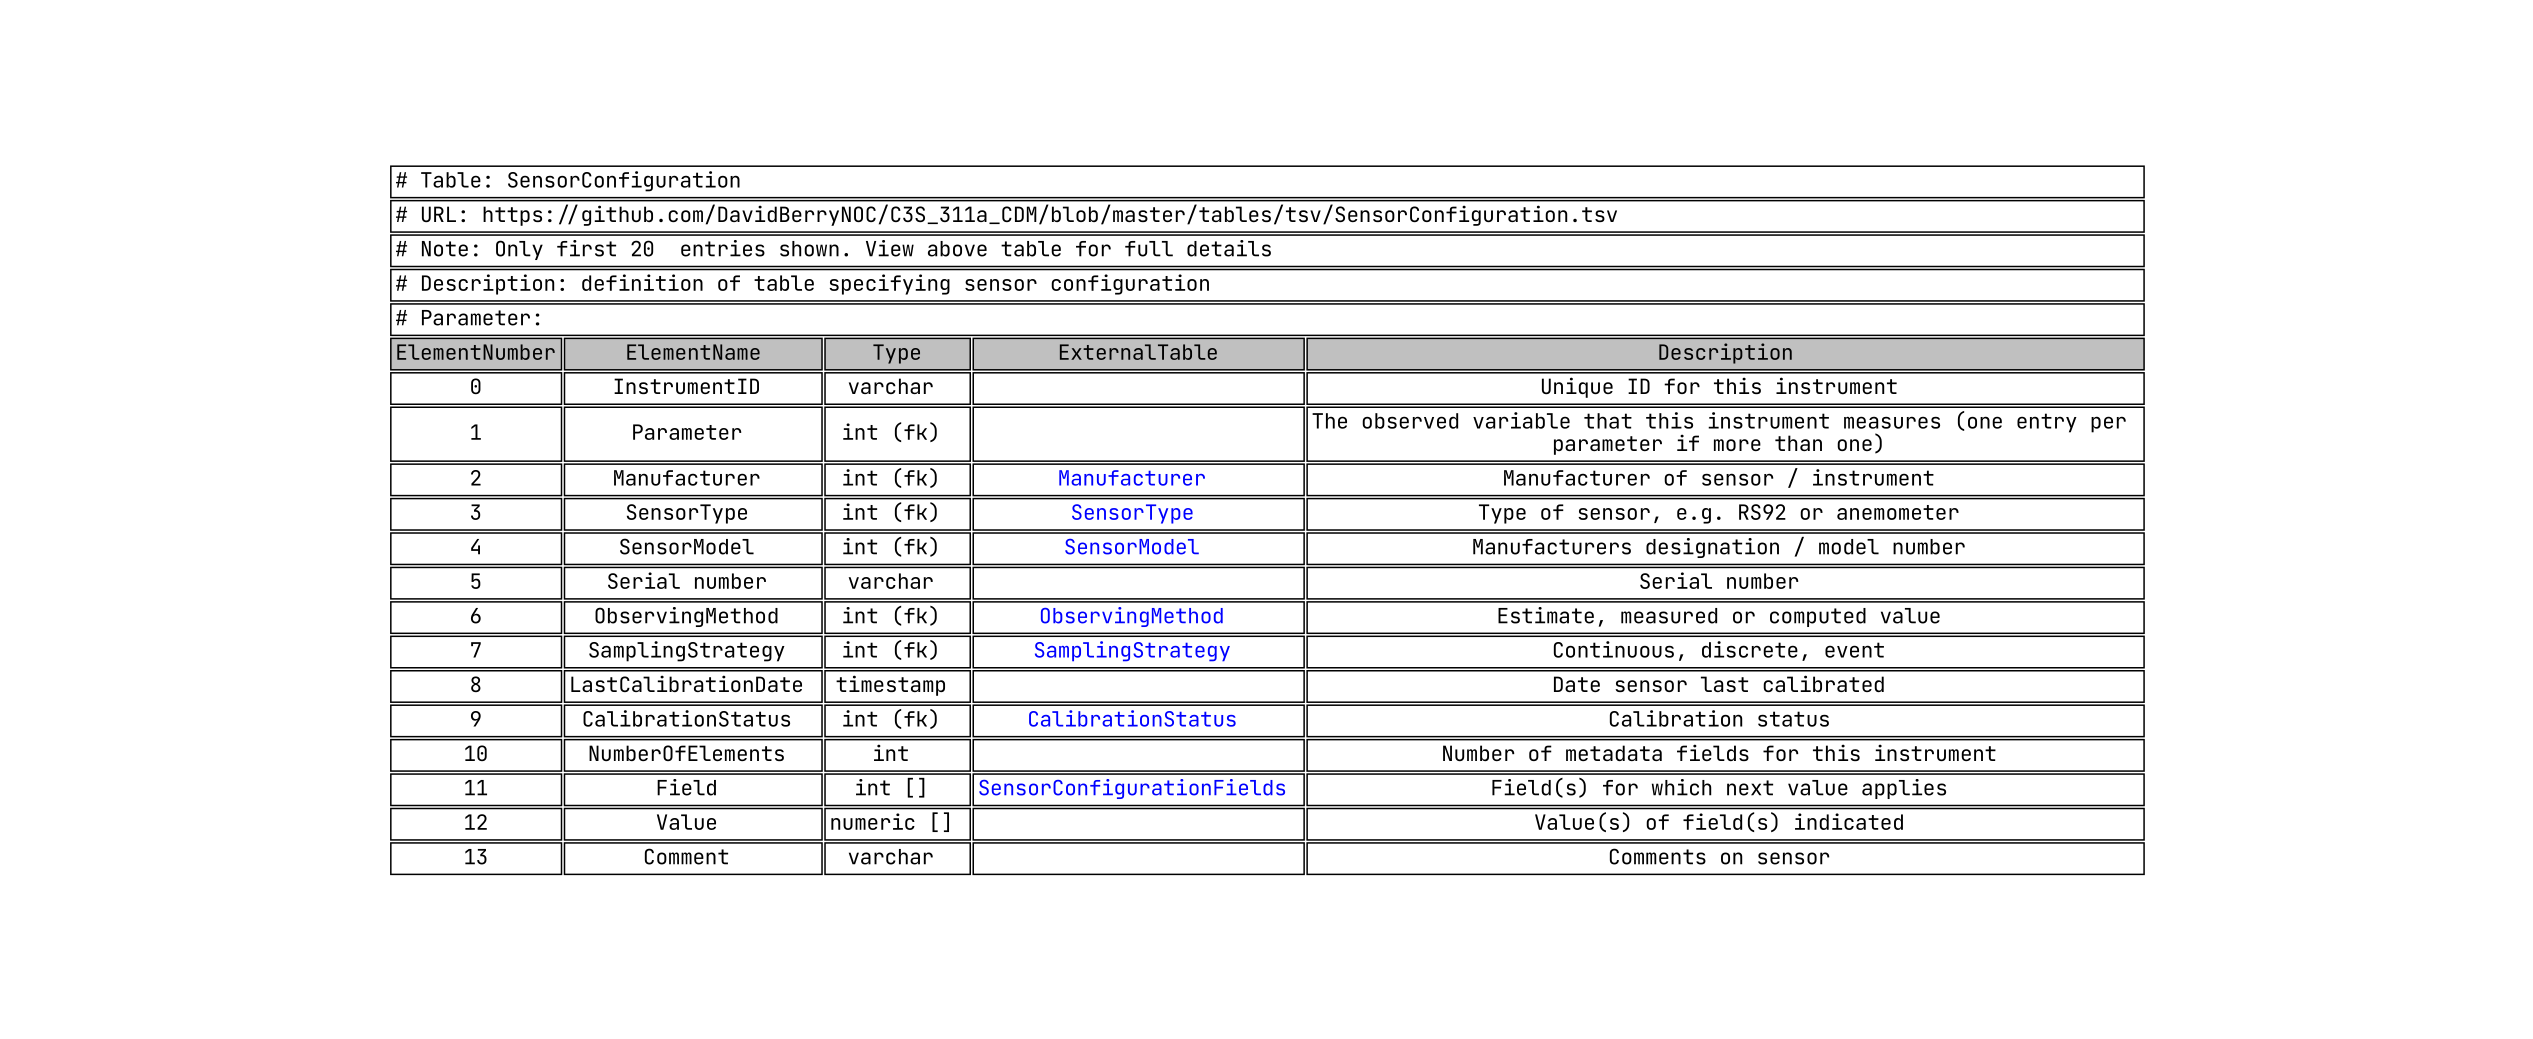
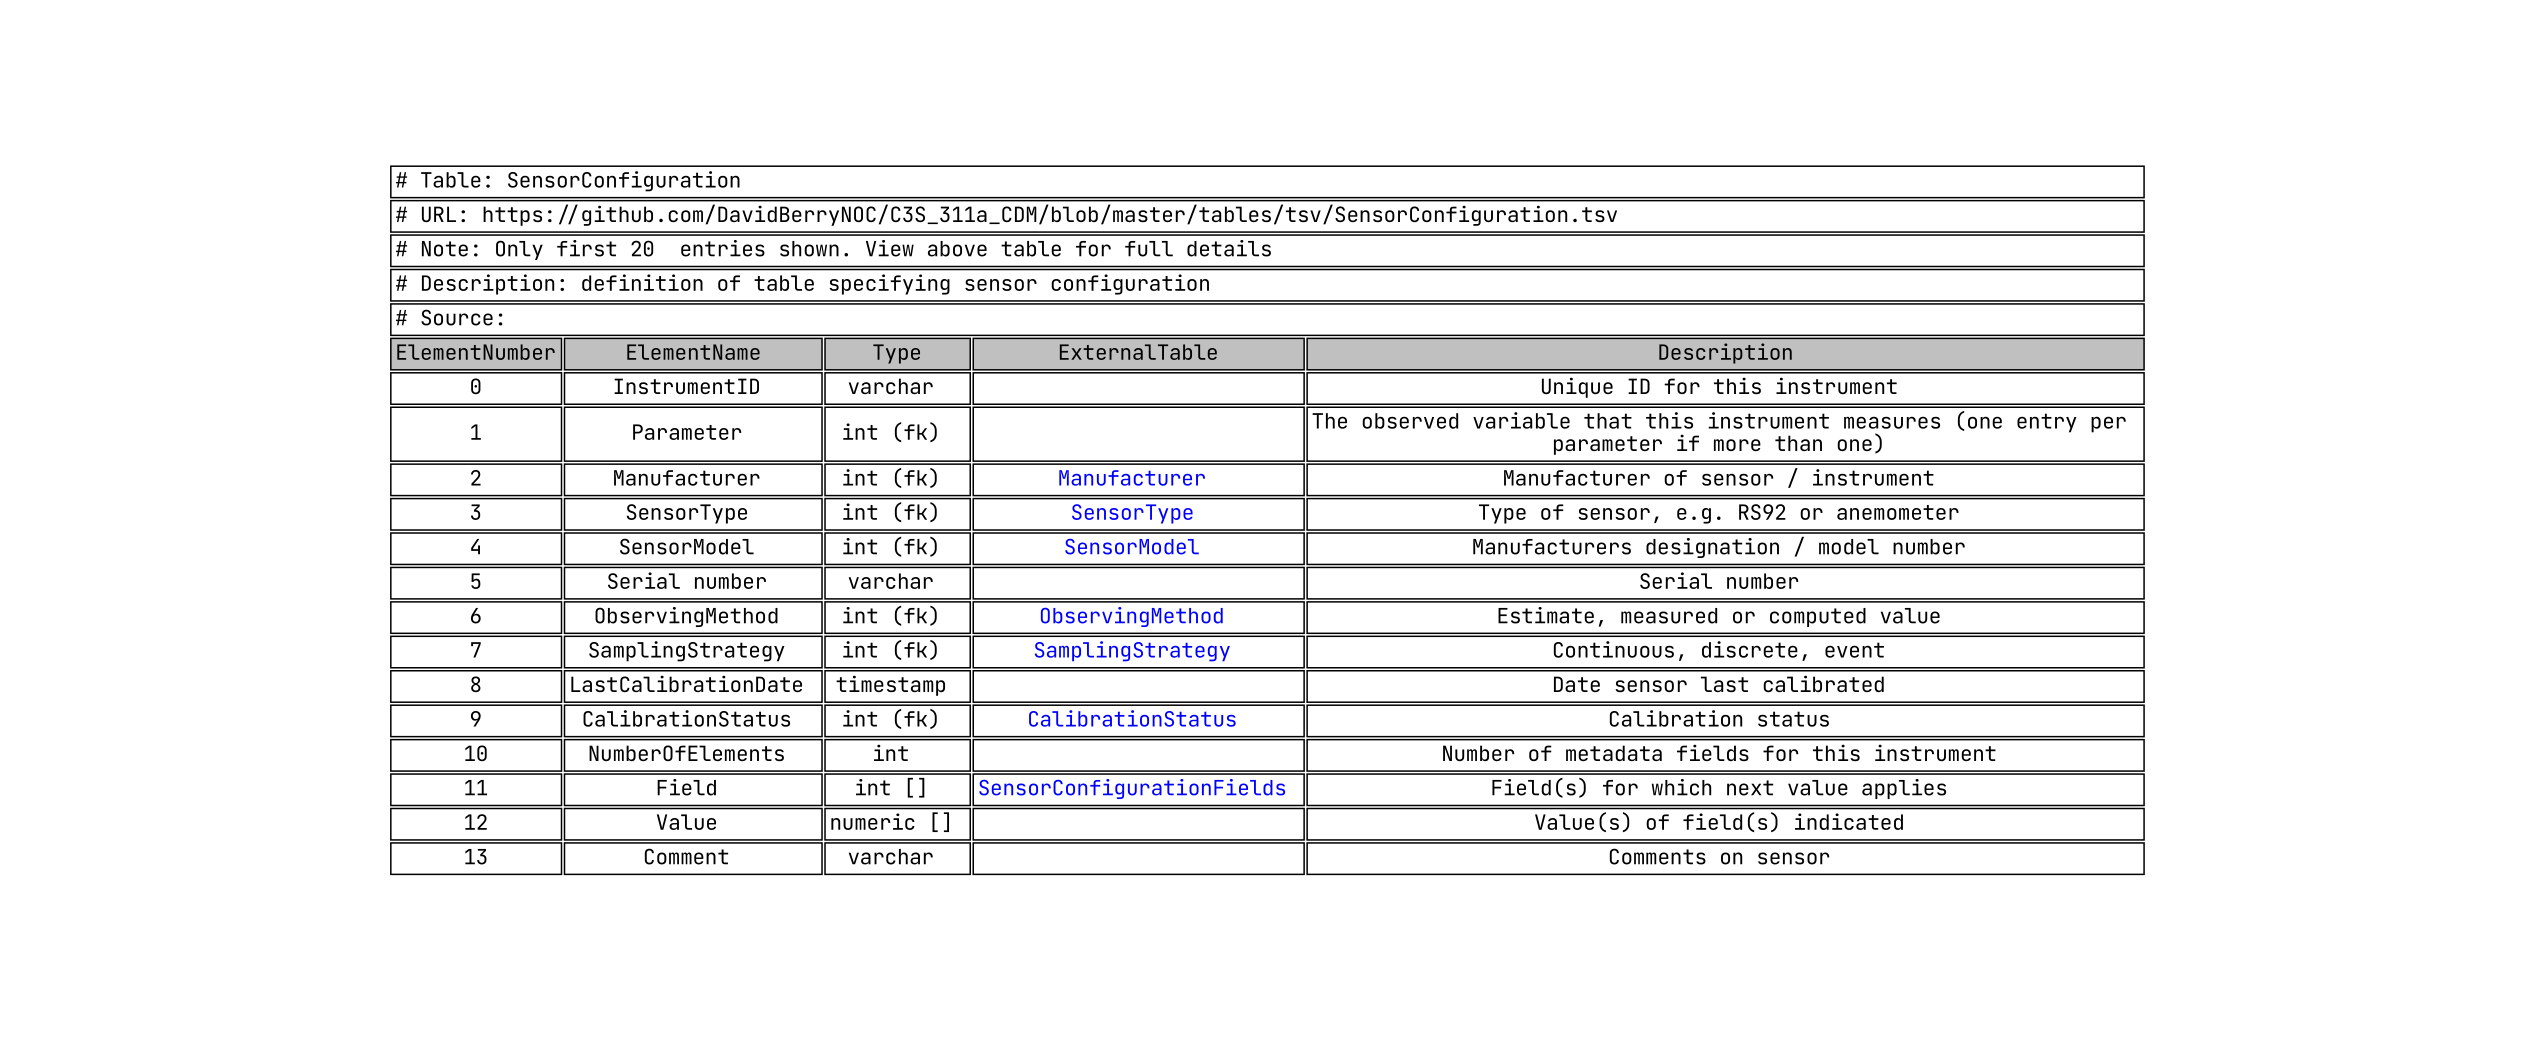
(470, 319) -> (451, 319)
